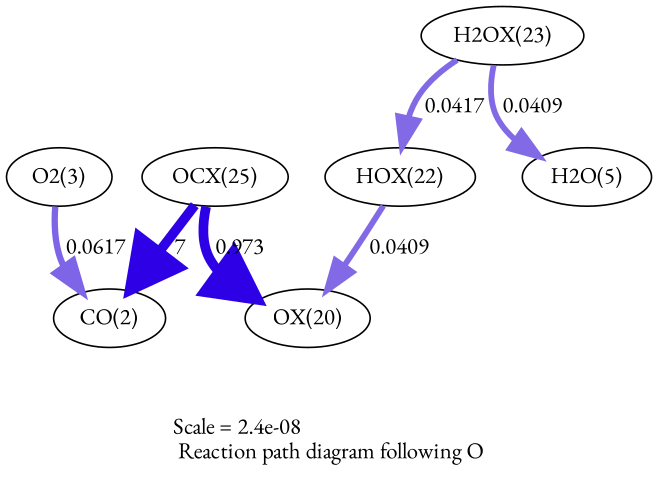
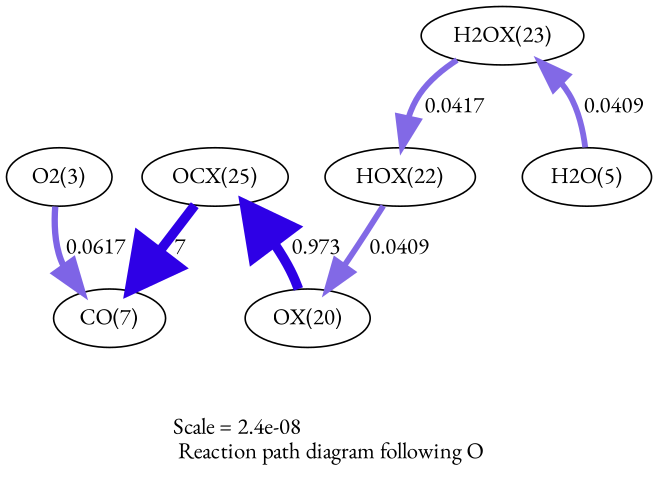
(493, 106) -> (578, 113)
(204, 241) -> (288, 265)
(110, 318) -> (110, 318)
